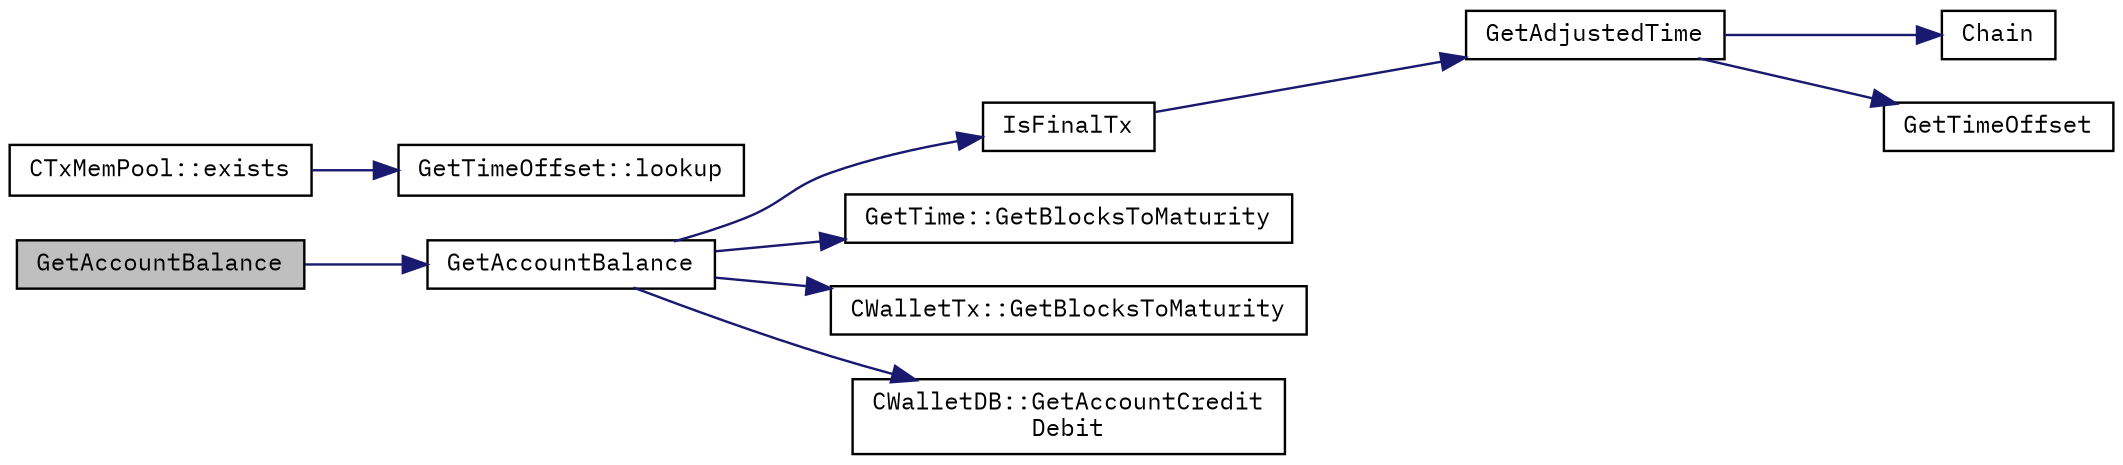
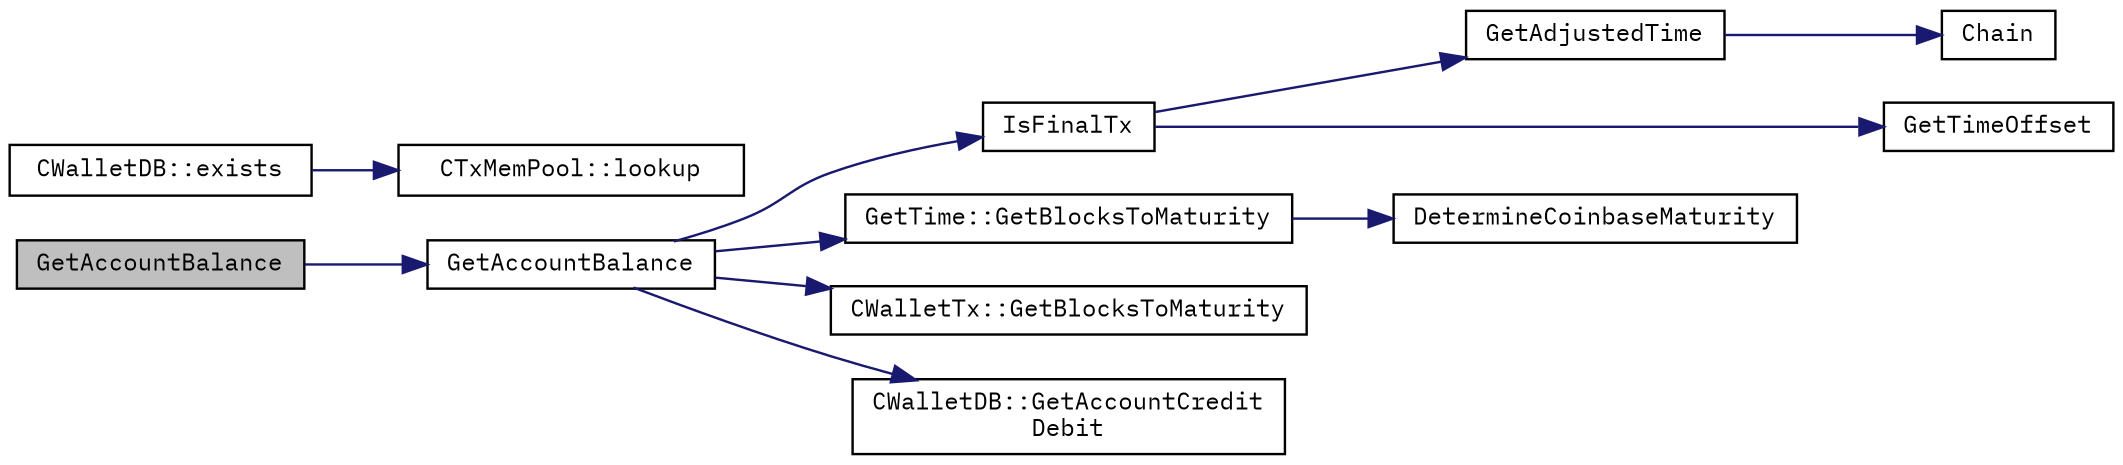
(1785, 78) -> (1507, 127)
(161, 170) -> (161, 170)
(571, 170) -> (571, 170)
none -> (1595, 219)
